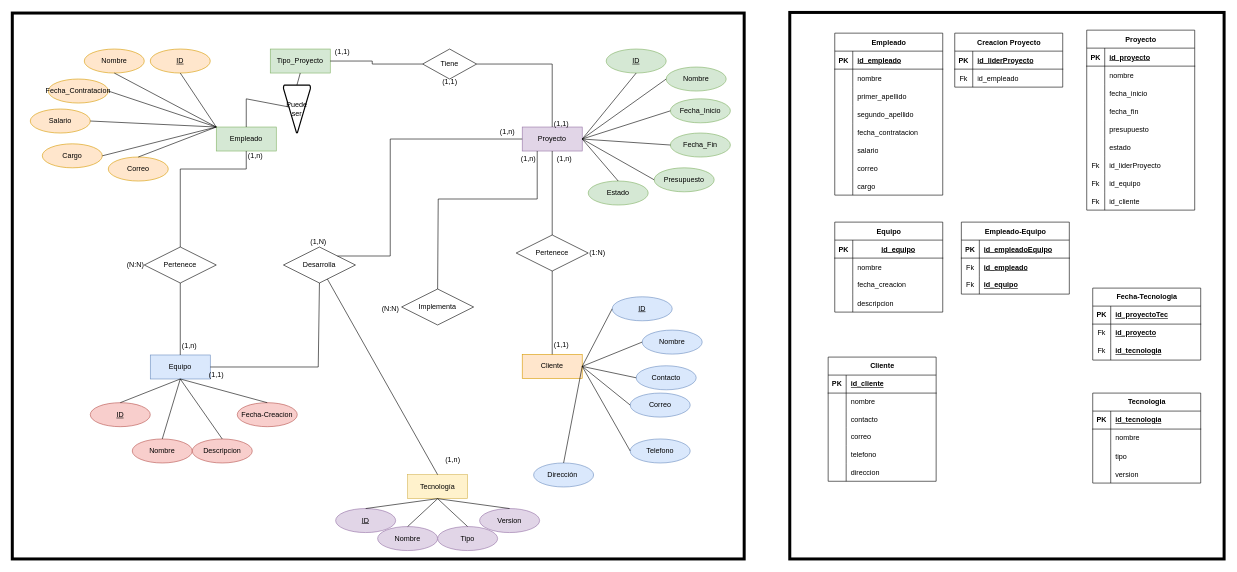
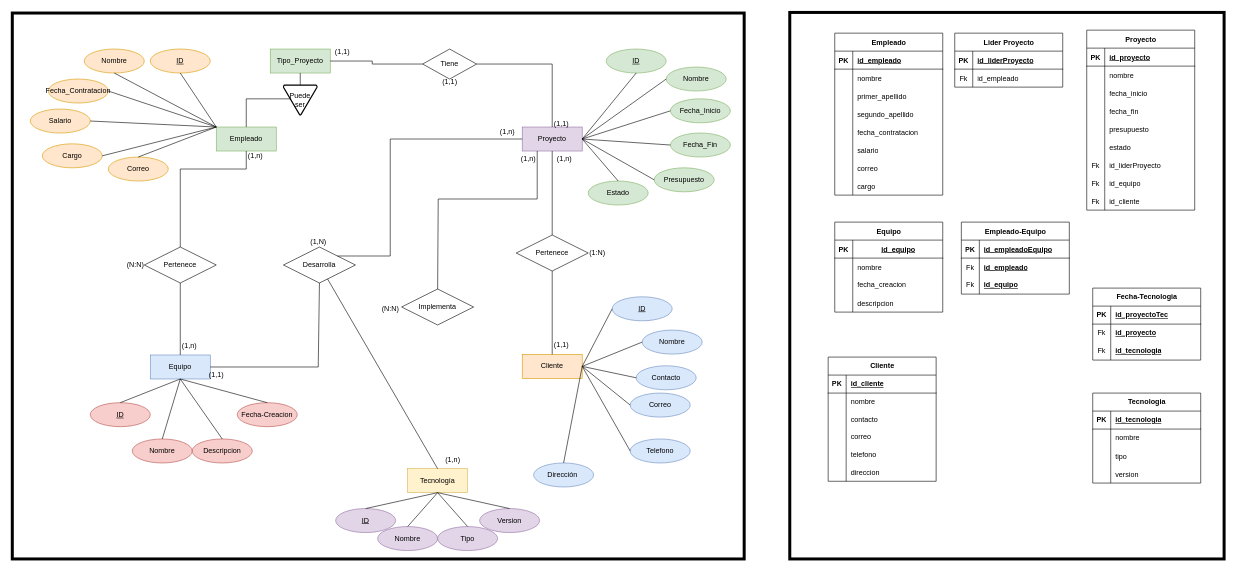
(1009, 42) -> (1009, 42)
(297, 109) -> (300, 100)
(438, 487) -> (438, 481)
